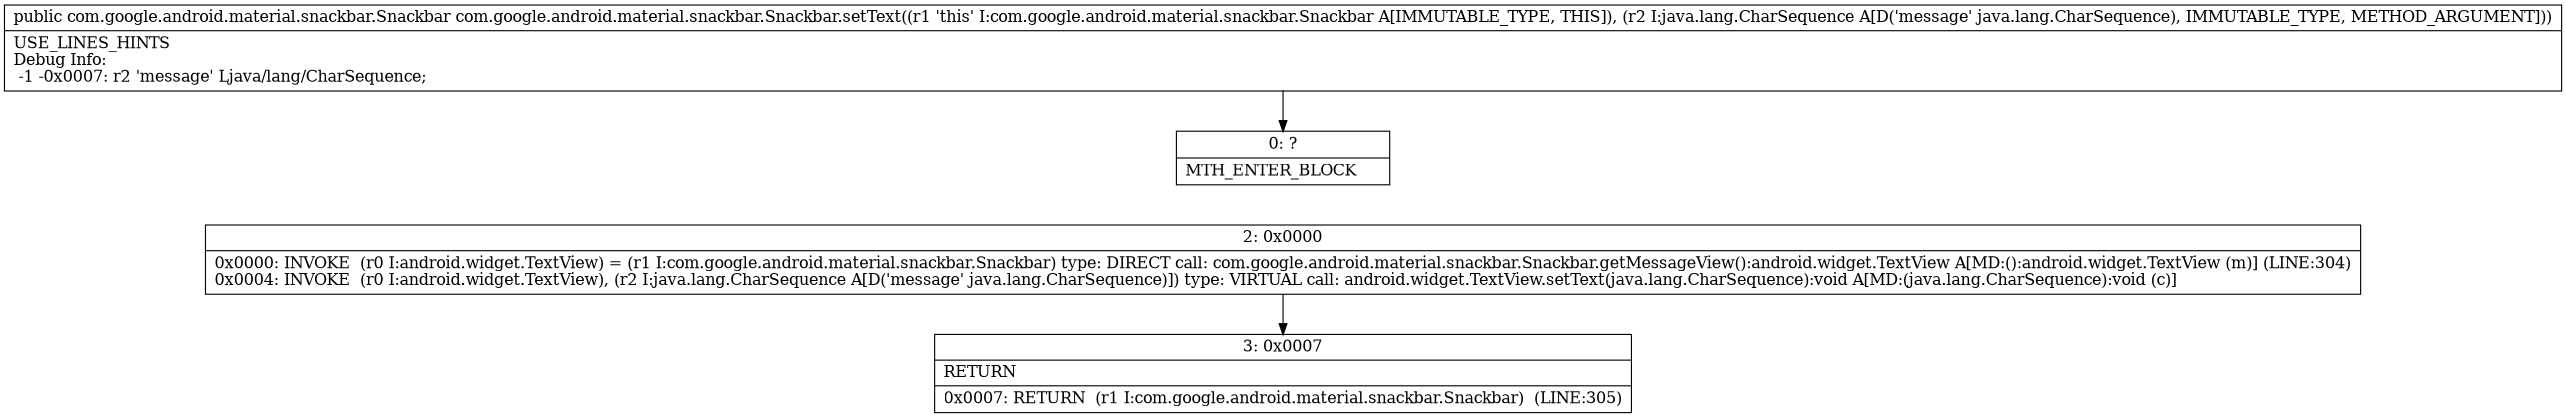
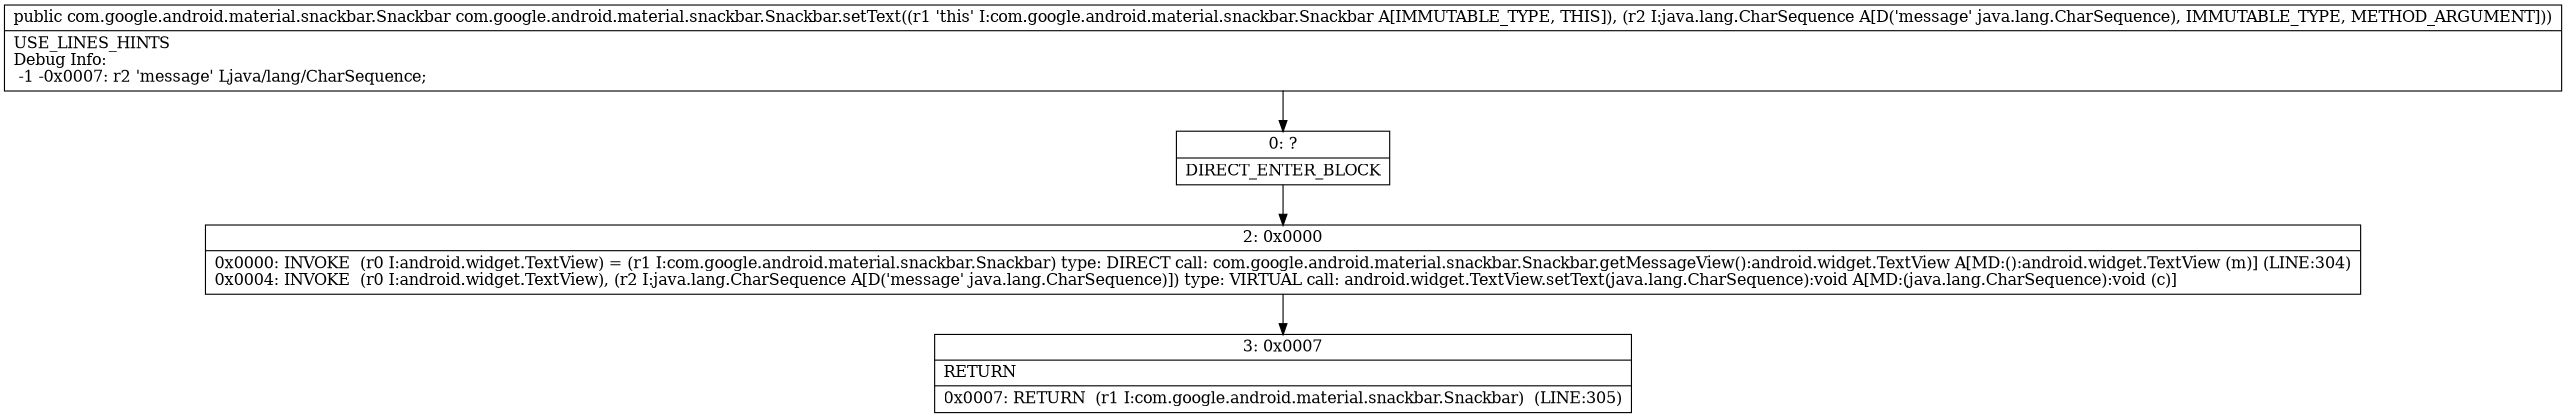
(1271, 171) -> (1283, 171)
none -> (1283, 200)
